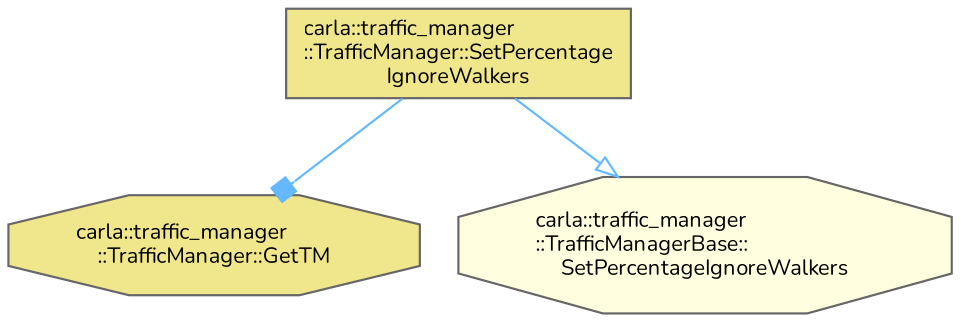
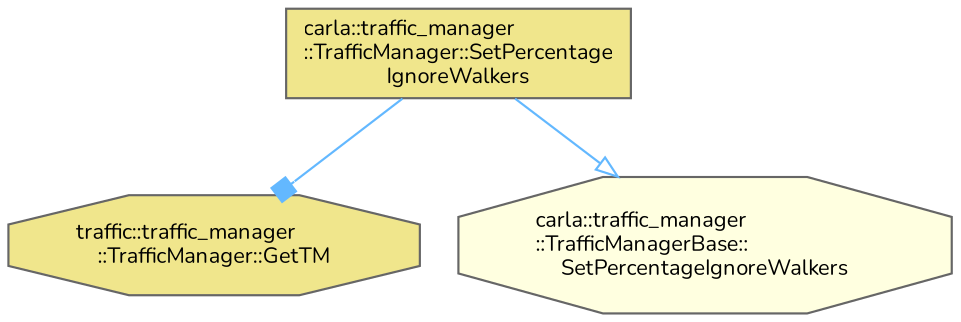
(214, 245) -> (214, 245)
